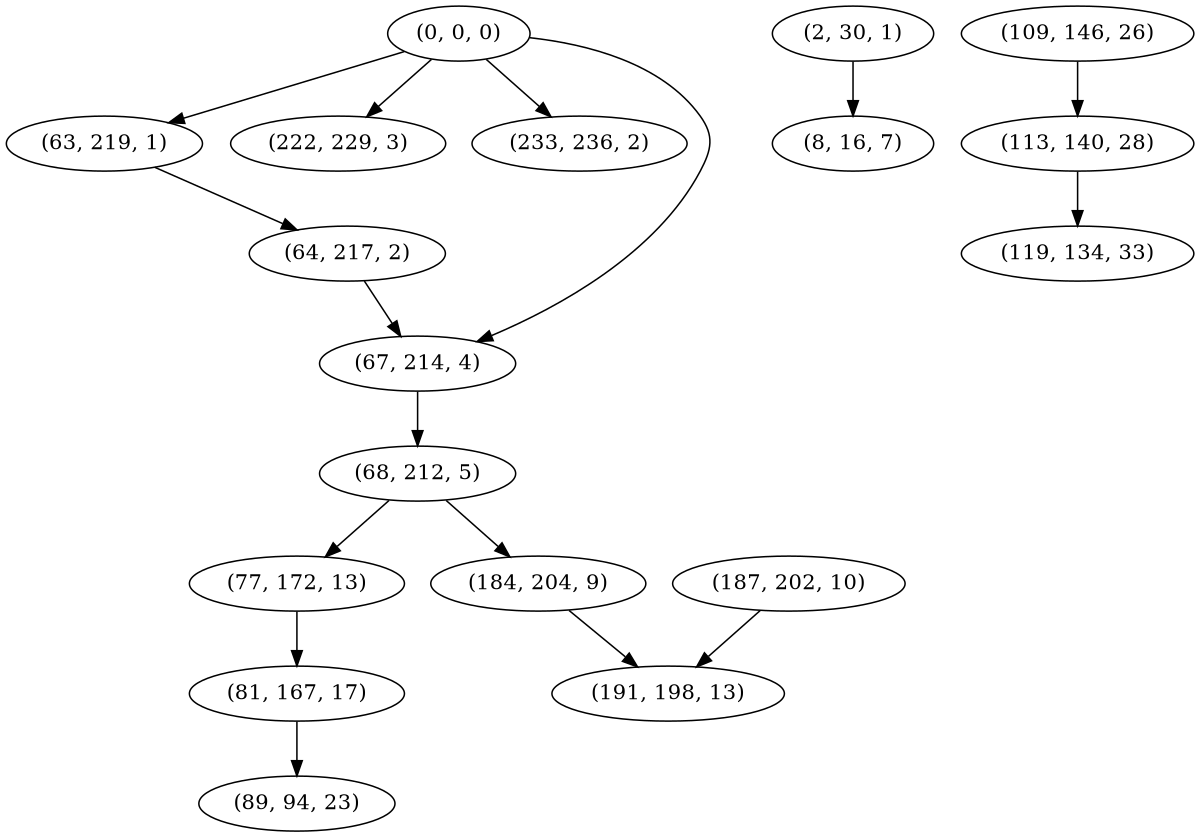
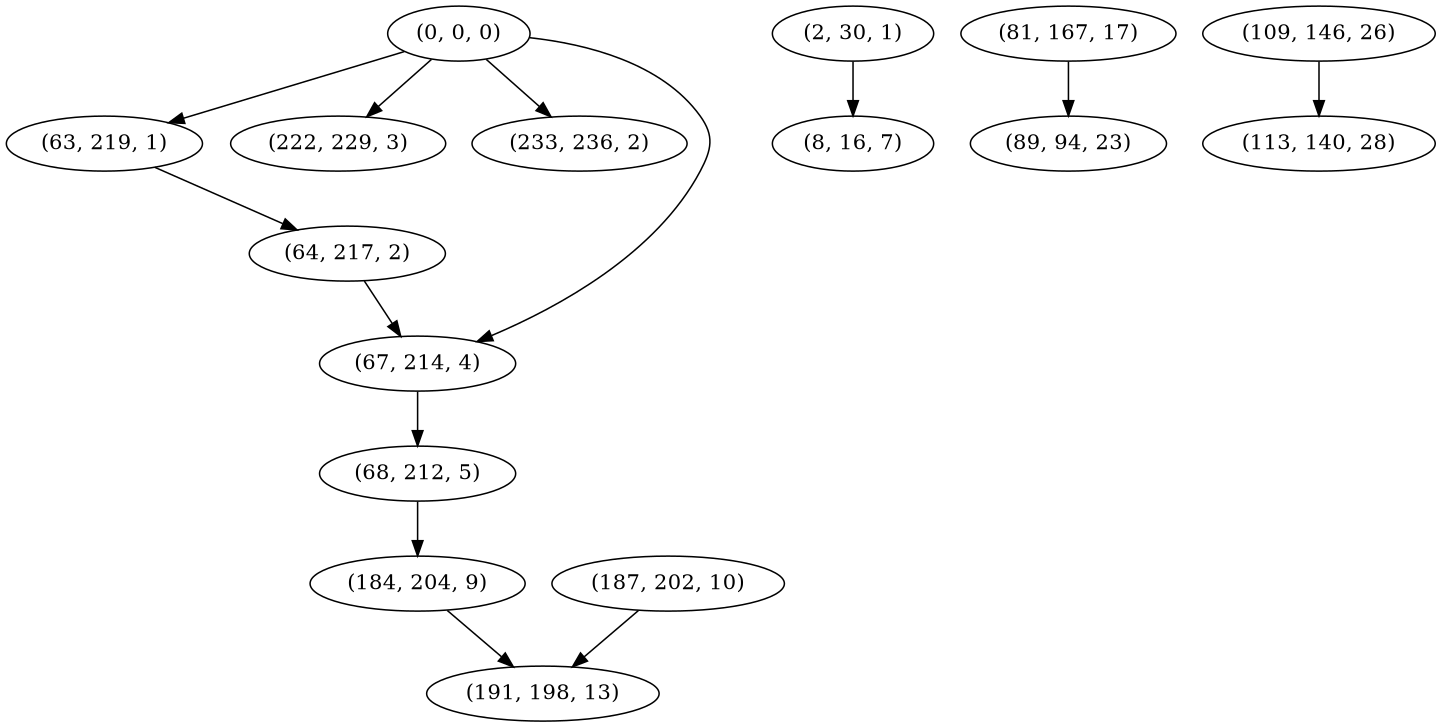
(1078, 254) -> none
(297, 584) -> none
